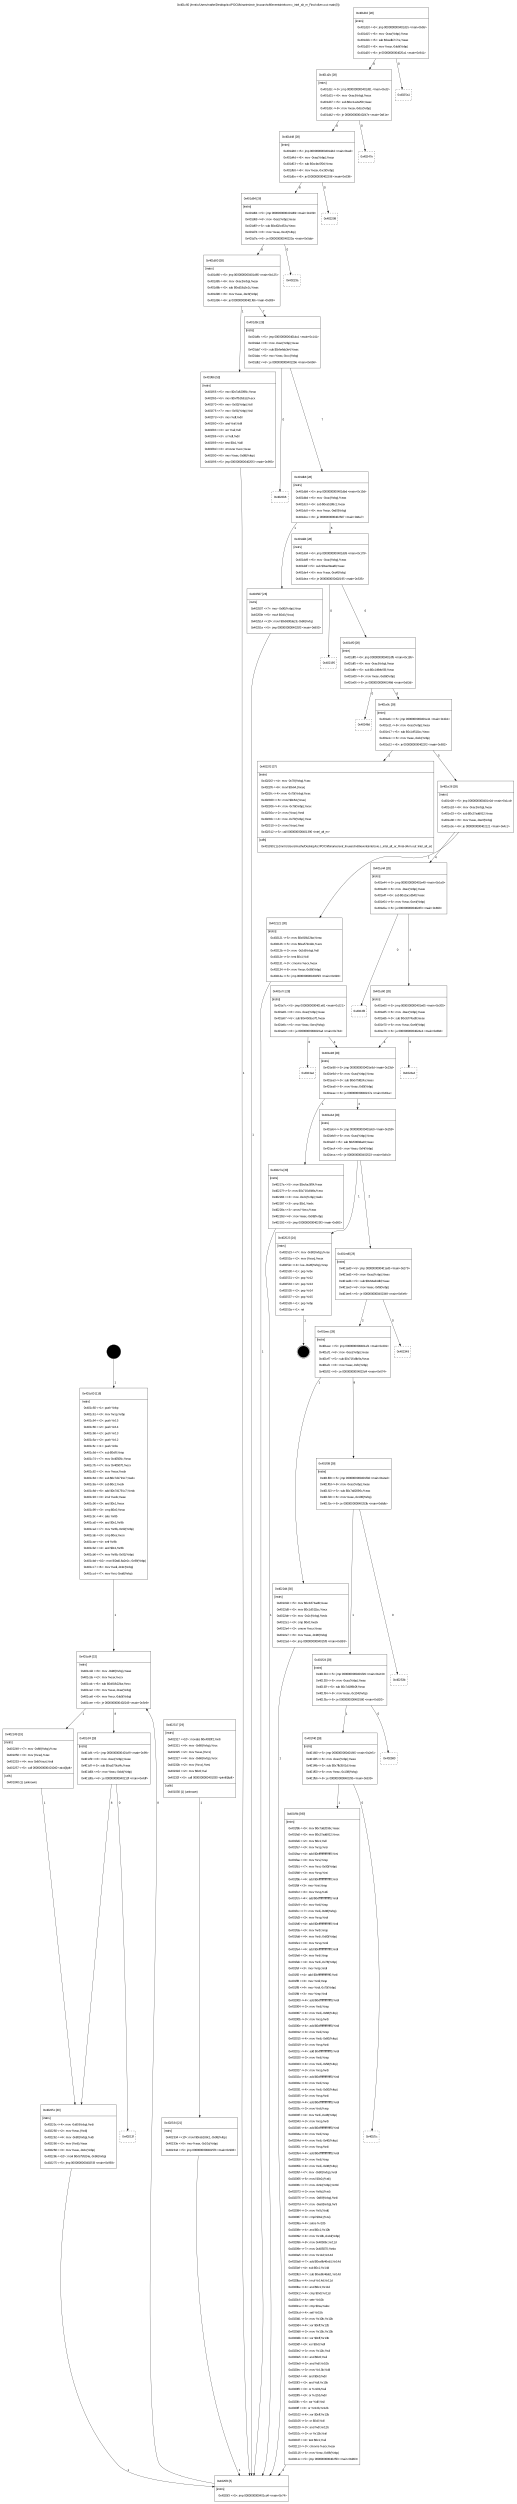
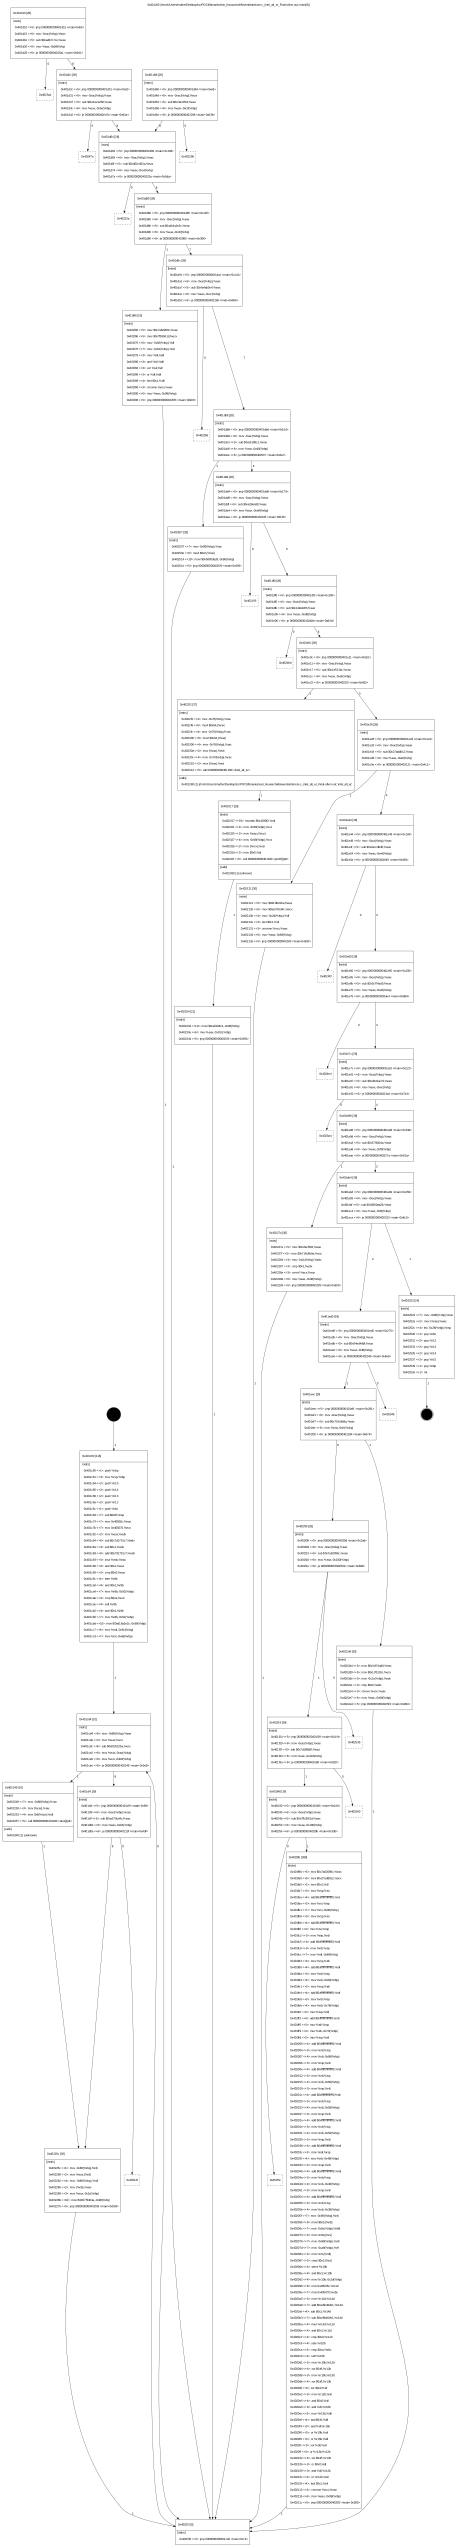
(336, 125) -> (115, 125)
none -> (260, 795)
(384, 1041) -> (375, 1024)
